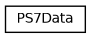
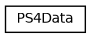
(45, 19) -> (45, 19)
